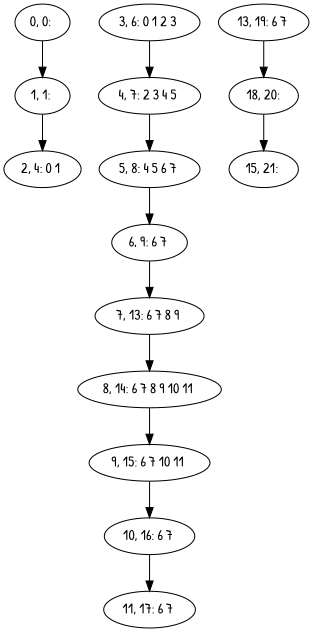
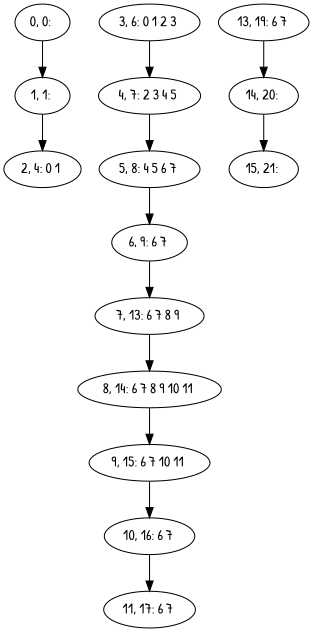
(264, 96) -> (264, 96)
